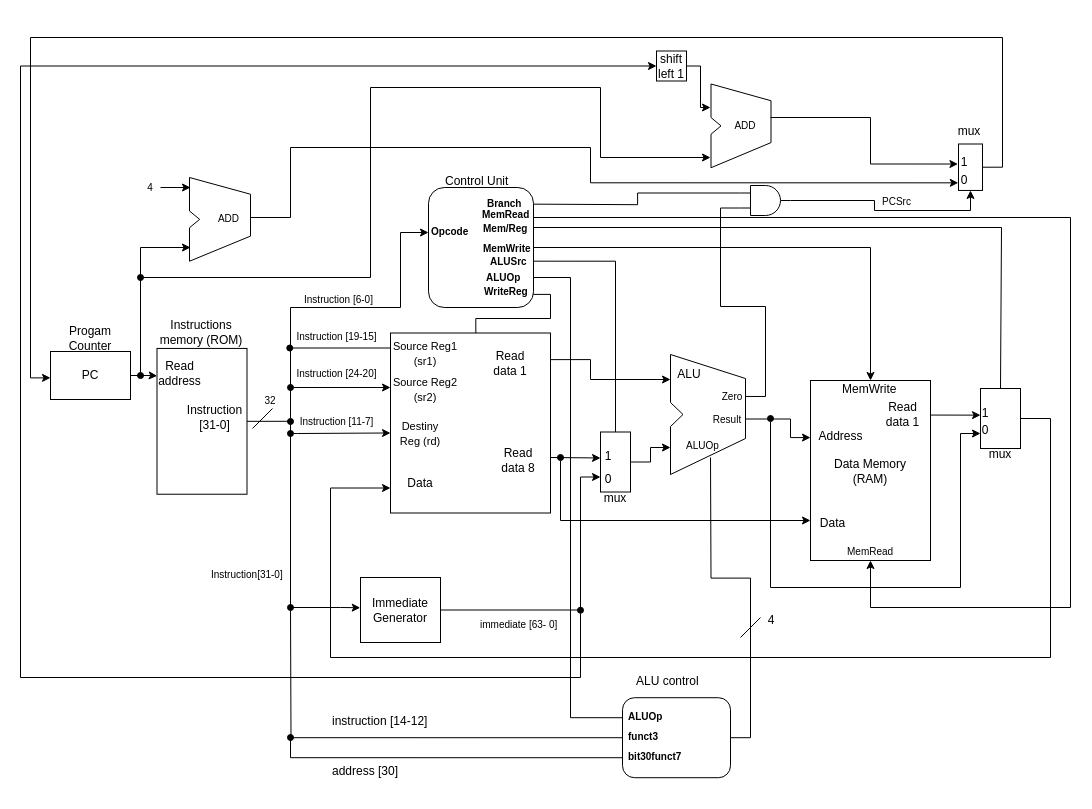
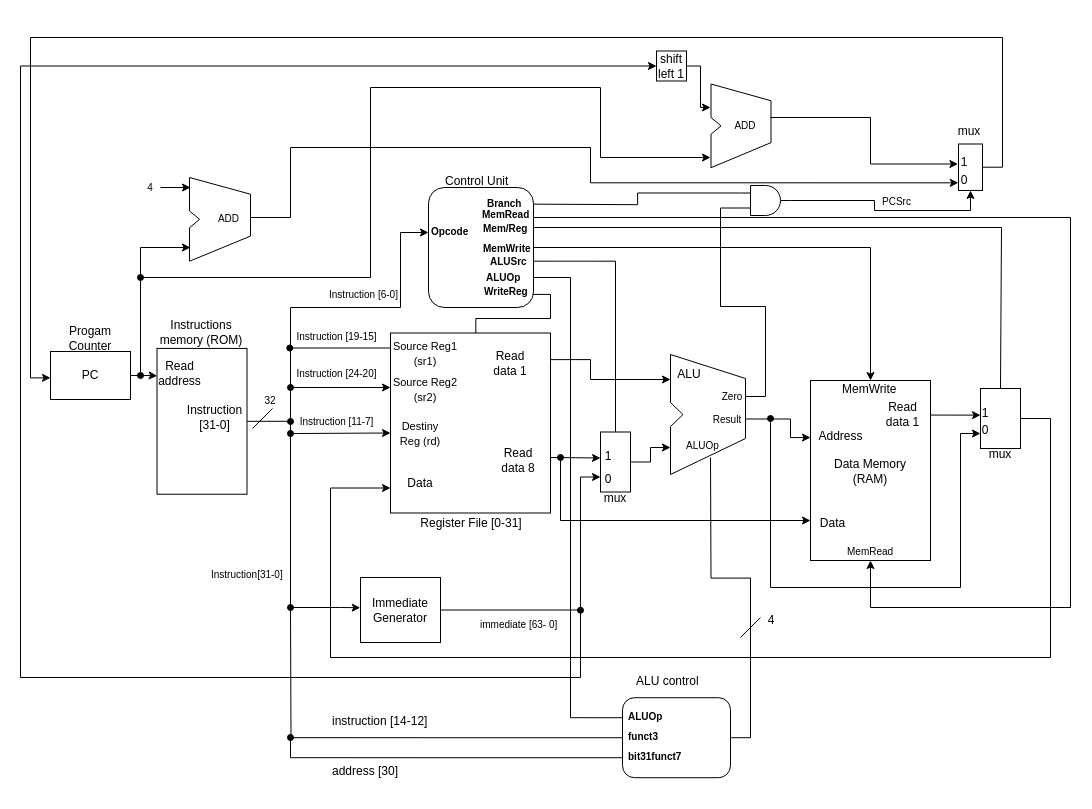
(339, 300) -> (364, 295)
none -> (472, 523)
(664, 757) -> (664, 757)
